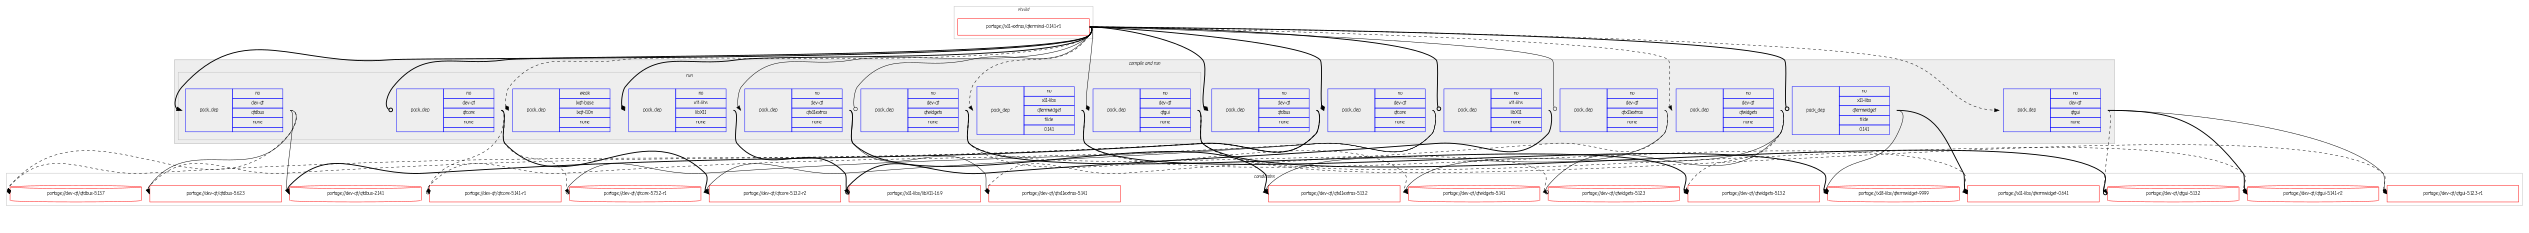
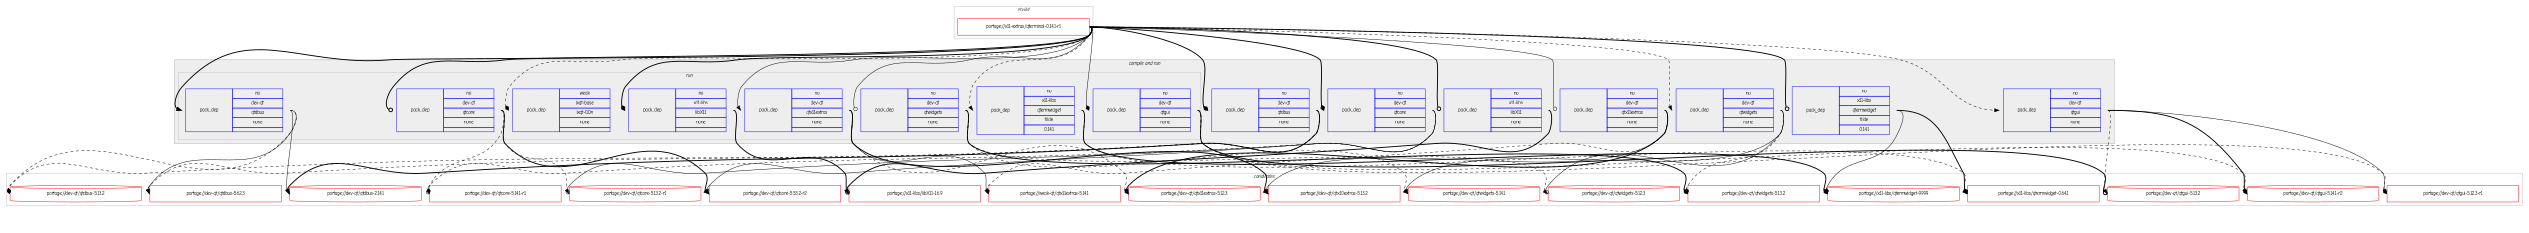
(76, 194) -> (76, 194)
(635, 194) -> (635, 194)
(775, 194) -> (775, 194)
(1055, 194) -> (1055, 194)
none -> (1194, 194)
(1334, 194) -> (1334, 194)
(1894, 194) -> (1894, 194)
